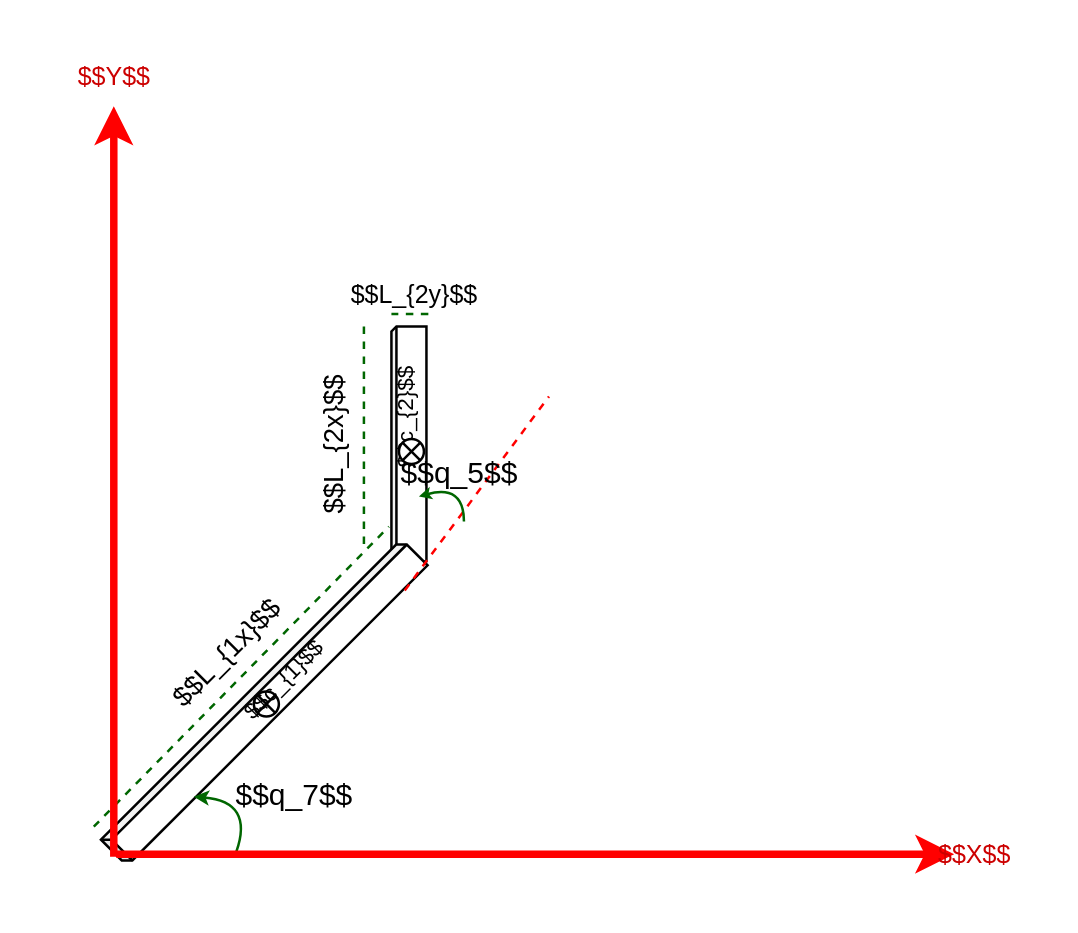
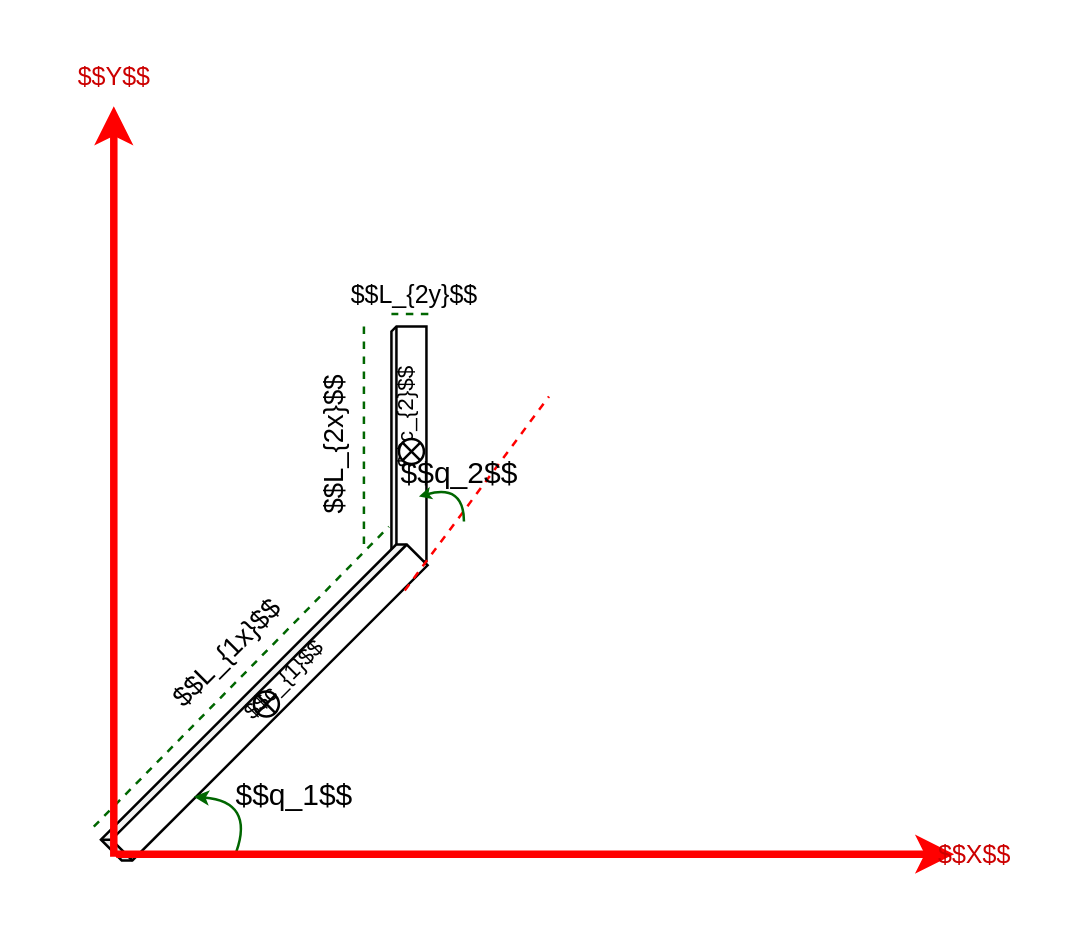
(460, 474) -> (460, 474)
(295, 796) -> (295, 796)
